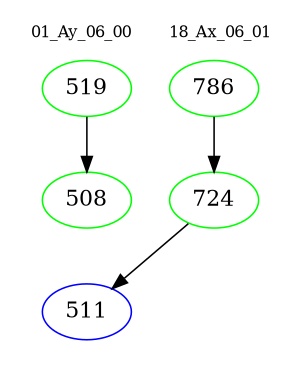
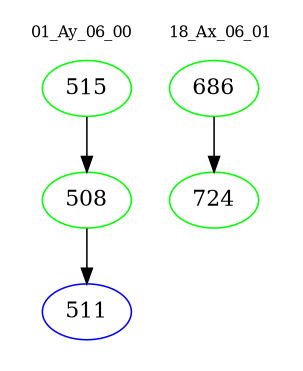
(87, 88) -> (87, 88)
(214, 88) -> (214, 88)
(156, 251) -> (87, 248)
